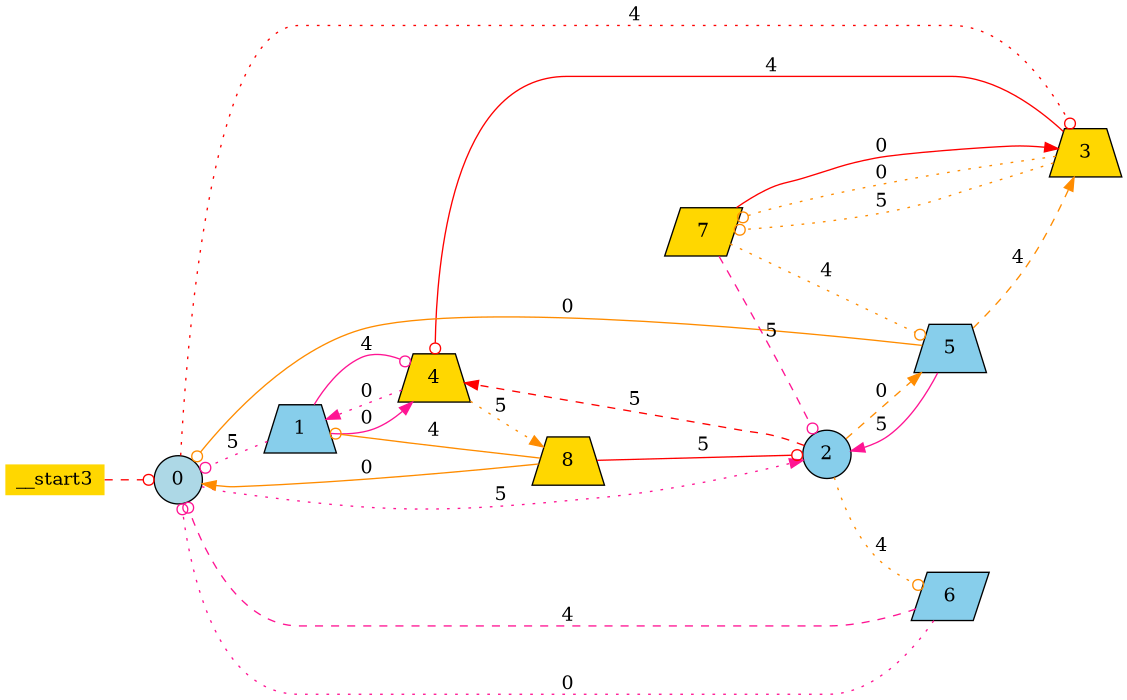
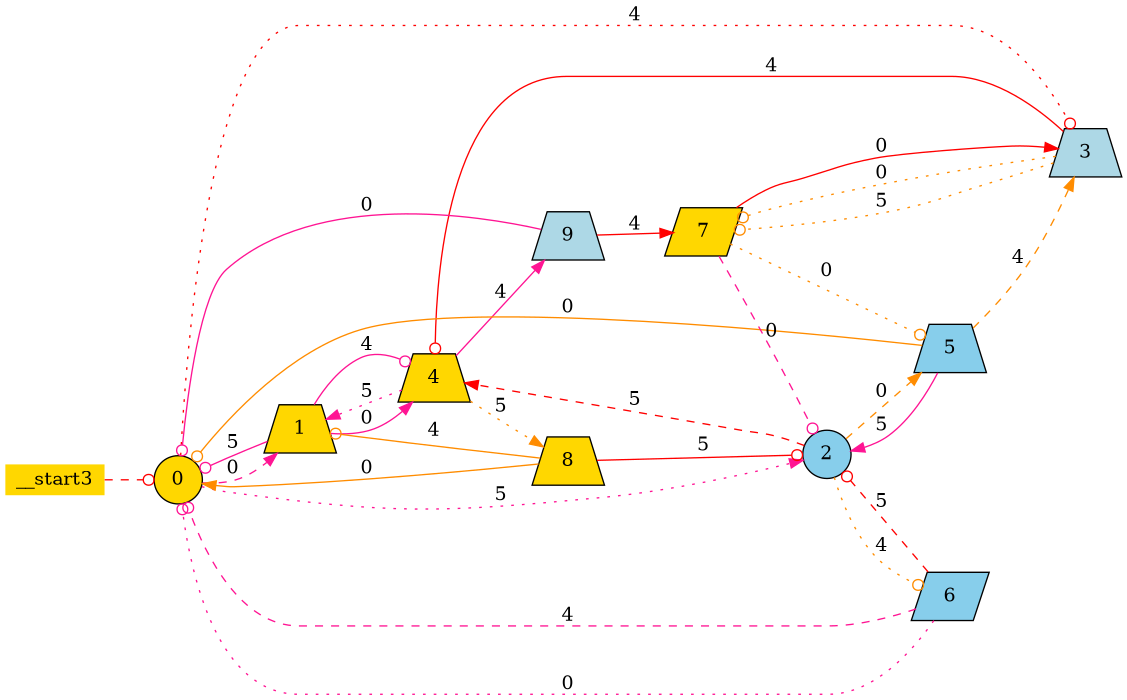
(1086, 153) -> (1086, 153)
none -> (568, 236)
(827, 271) -> (827, 271)
(772, 332) -> (772, 332)
(367, 392) -> (367, 392)
(300, 429) -> (300, 429)
(239, 453) -> (239, 453)
none -> (240, 478)
(178, 480) -> (178, 480)
none -> (889, 526)
